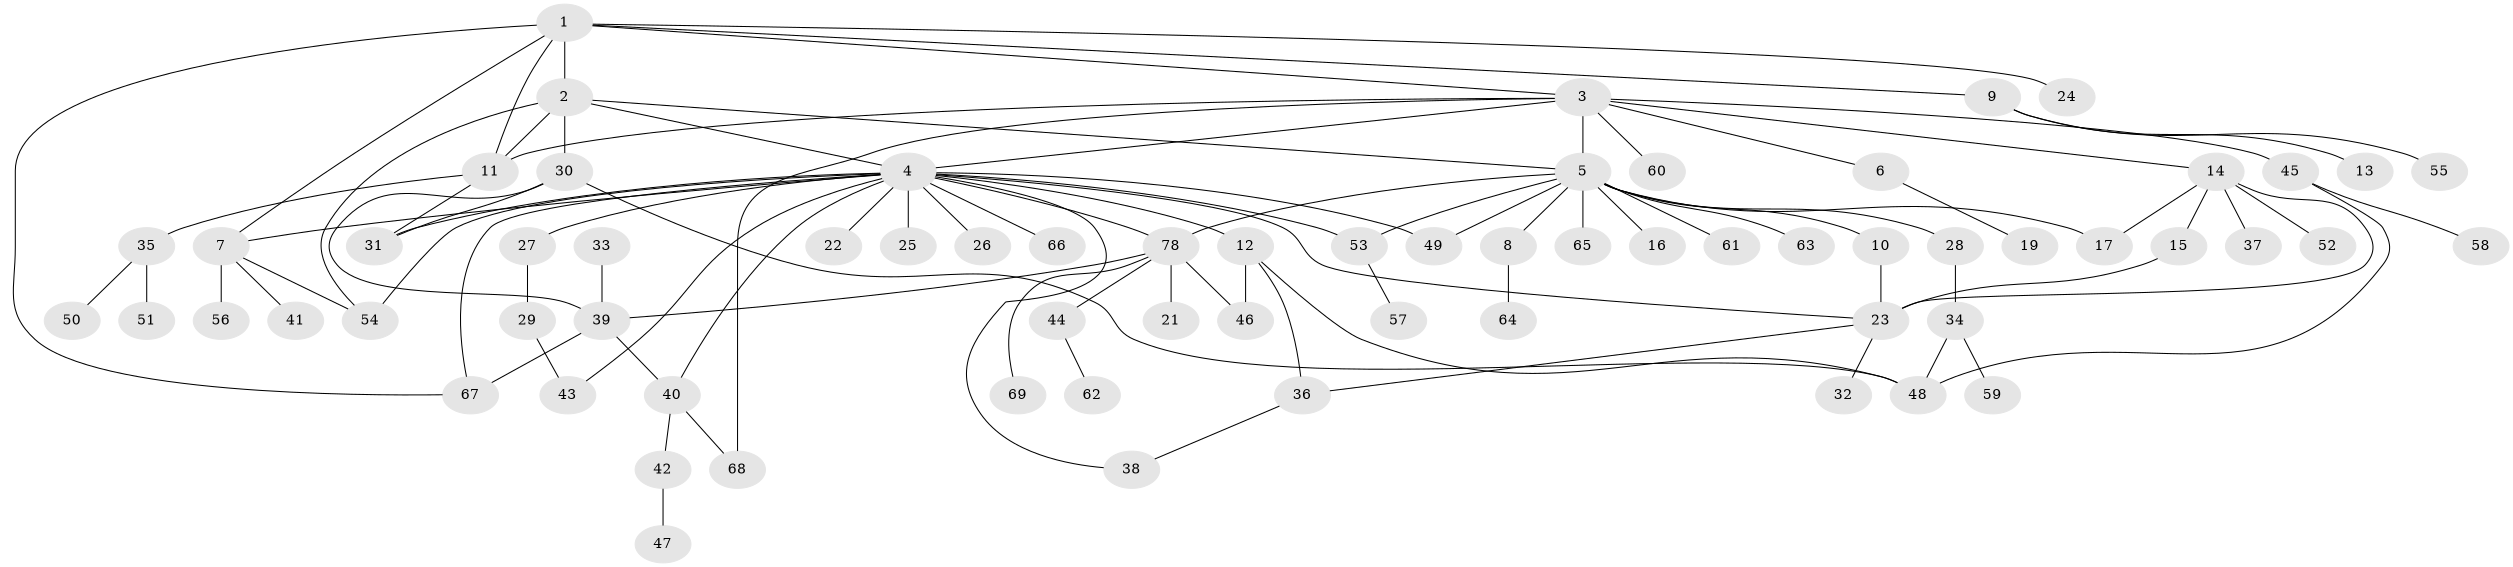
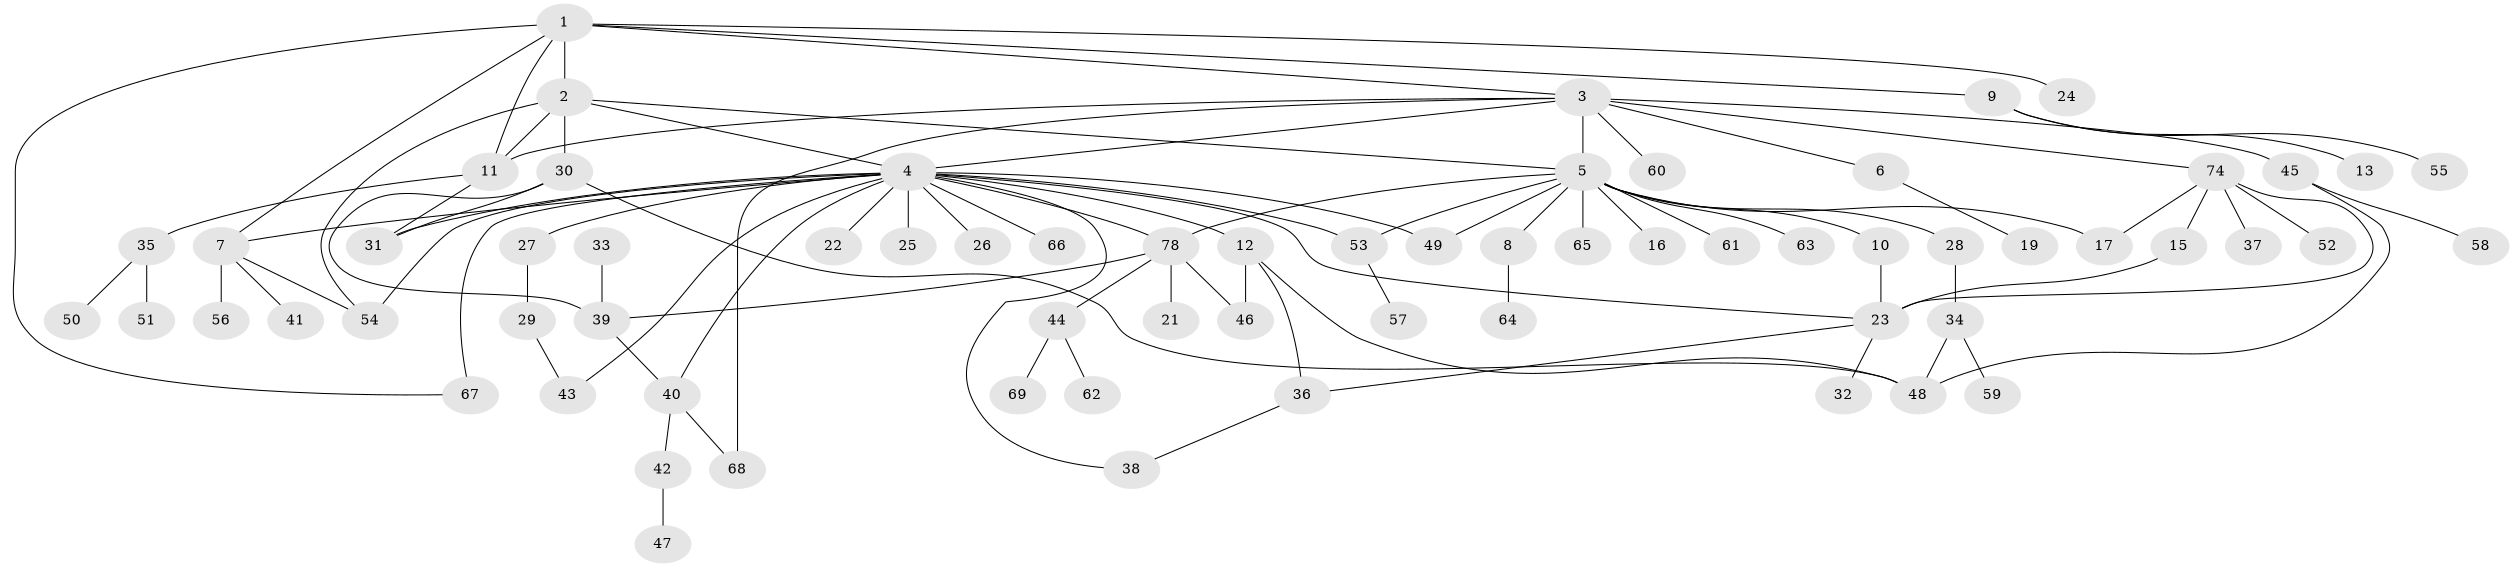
(2216, 172) -> (2216, 172)
(1030, 291) -> (1038, 358)
(536, 358) -> none
